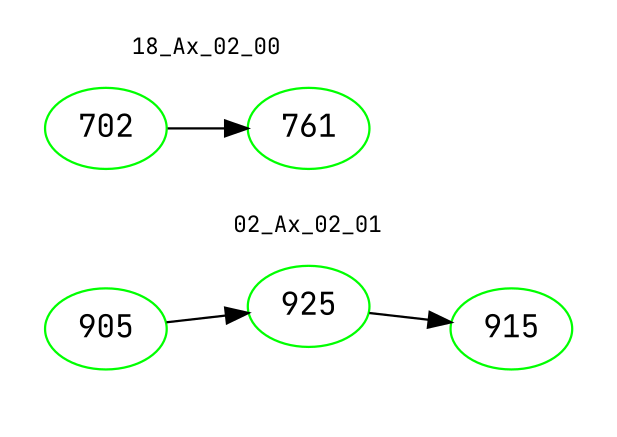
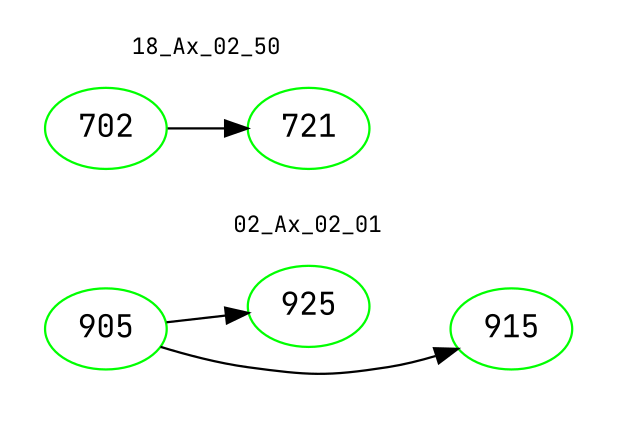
(207, 48) -> (207, 48)
(309, 128) -> (309, 128)
(399, 316) -> (298, 373)
